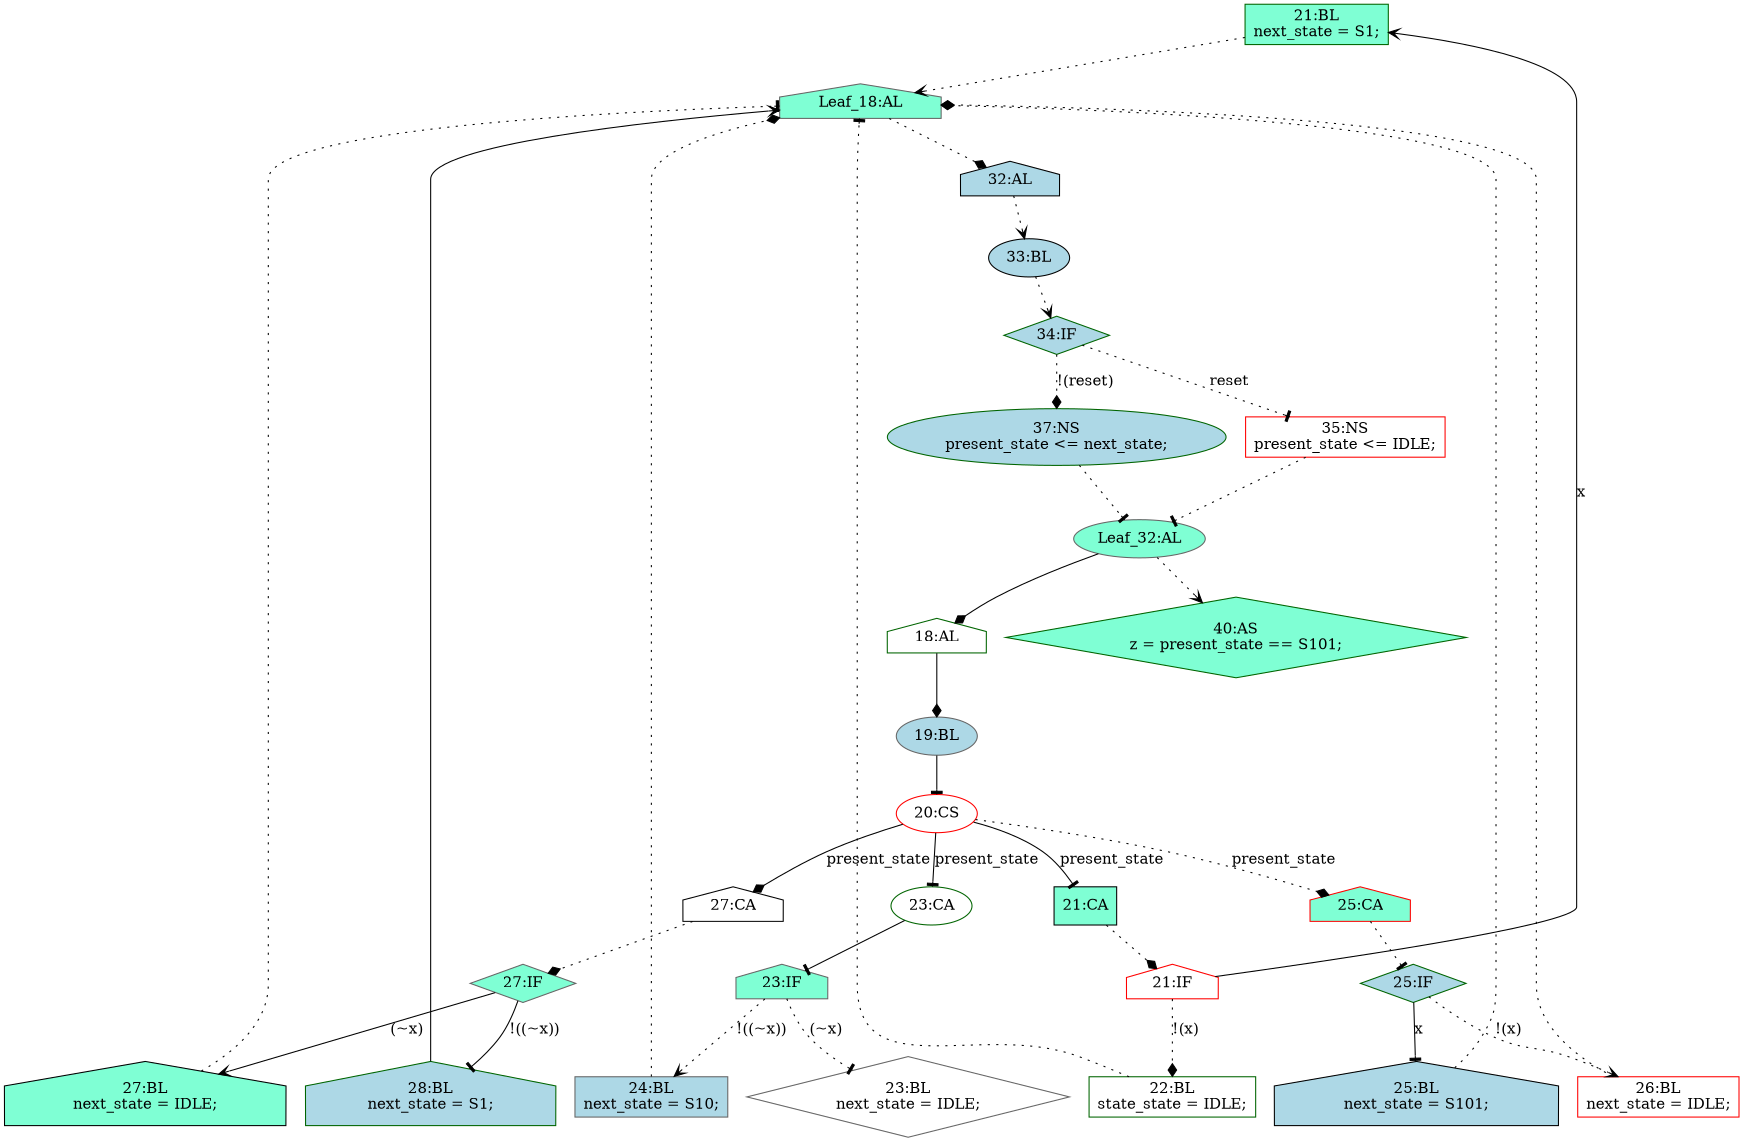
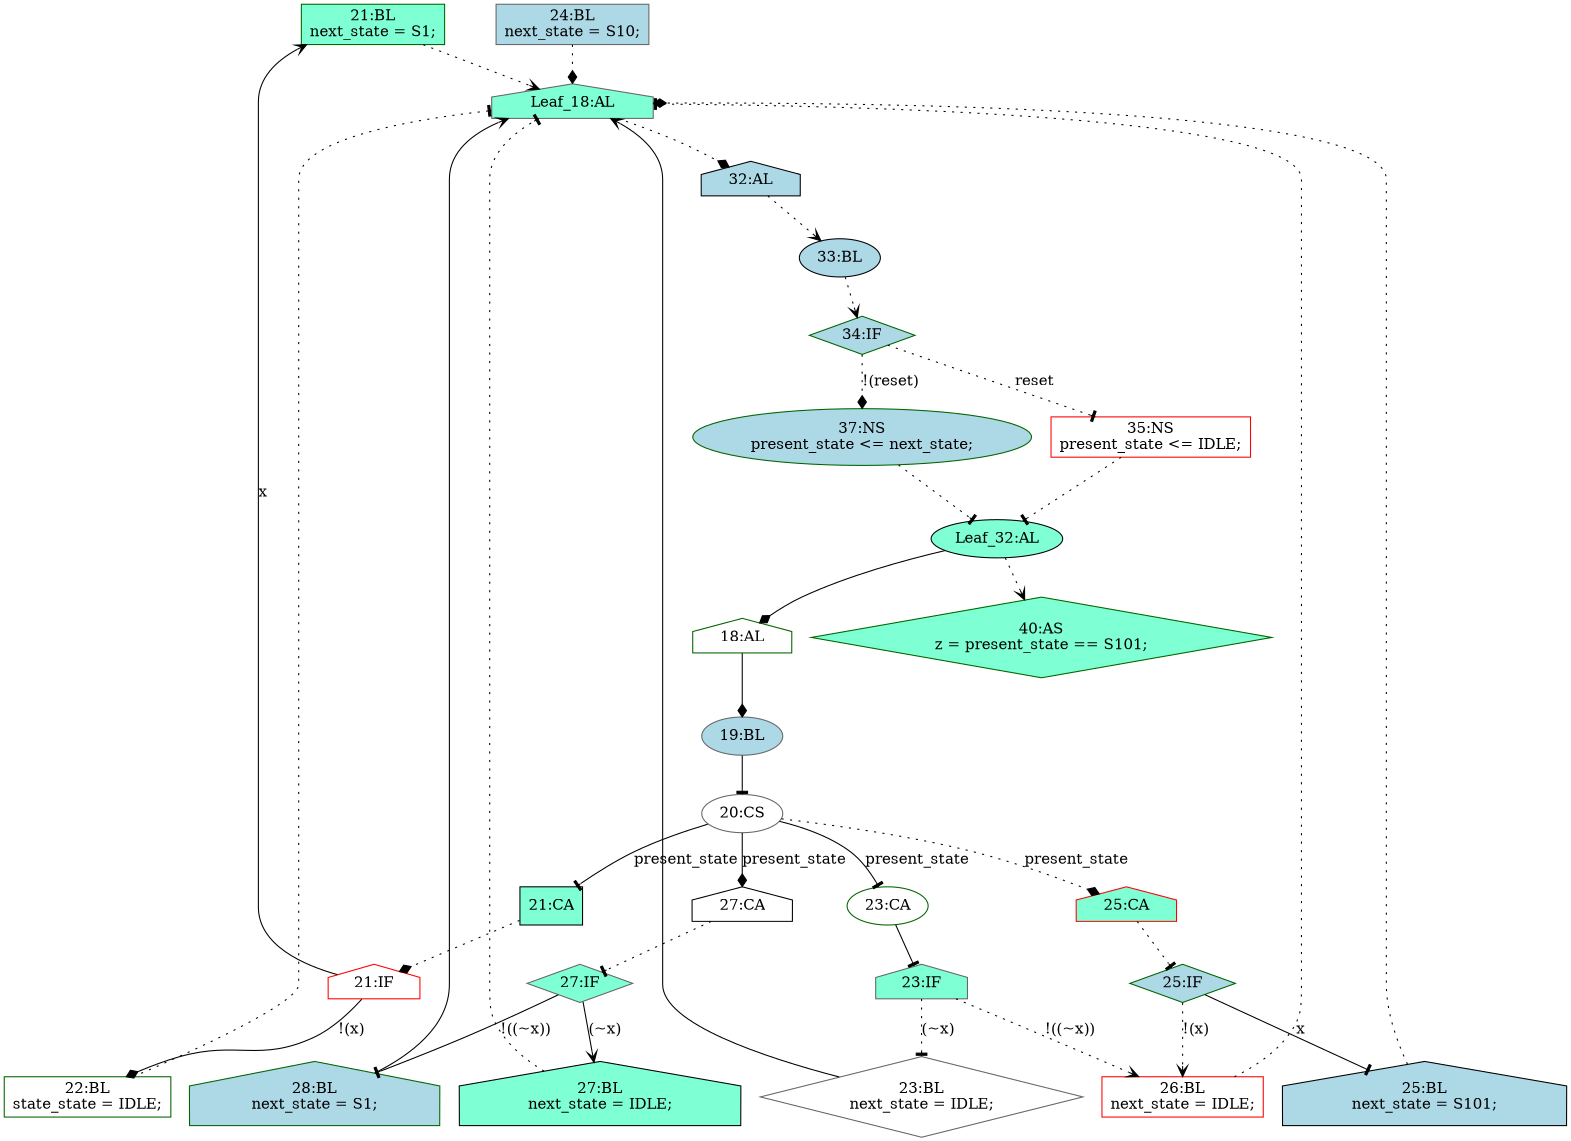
(1536, 347) -> (1301, 315)
(1140, 539) -> (997, 539)
none -> (663, 649)
(937, 814) -> (742, 814)
(627, 945) -> (654, 948)
(1172, 1031) -> (256, 1050)
(724, 1034) -> (1042, 1035)
